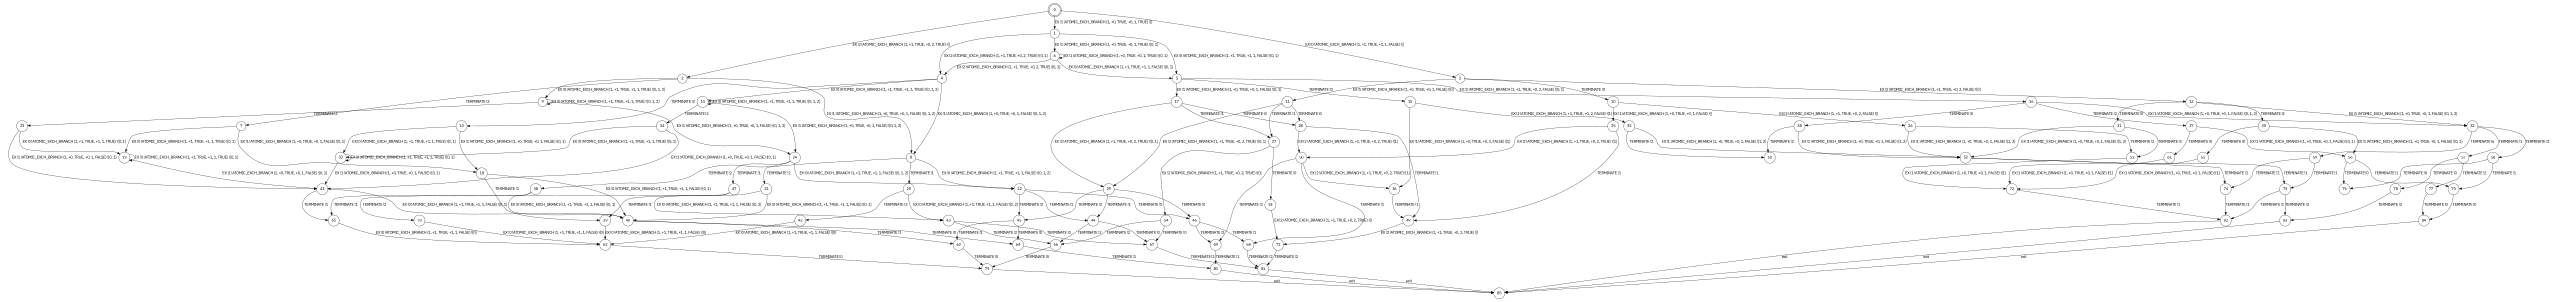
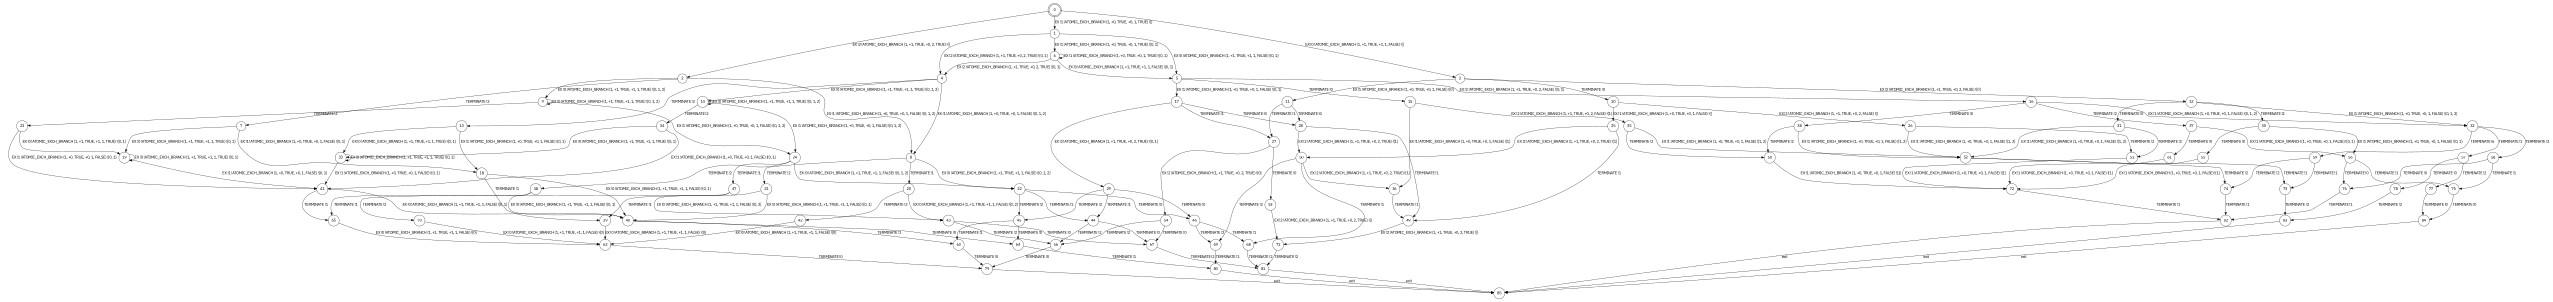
(1188, 127) -> none
none -> (1886, 186)
(2256, 203) -> (2289, 213)
